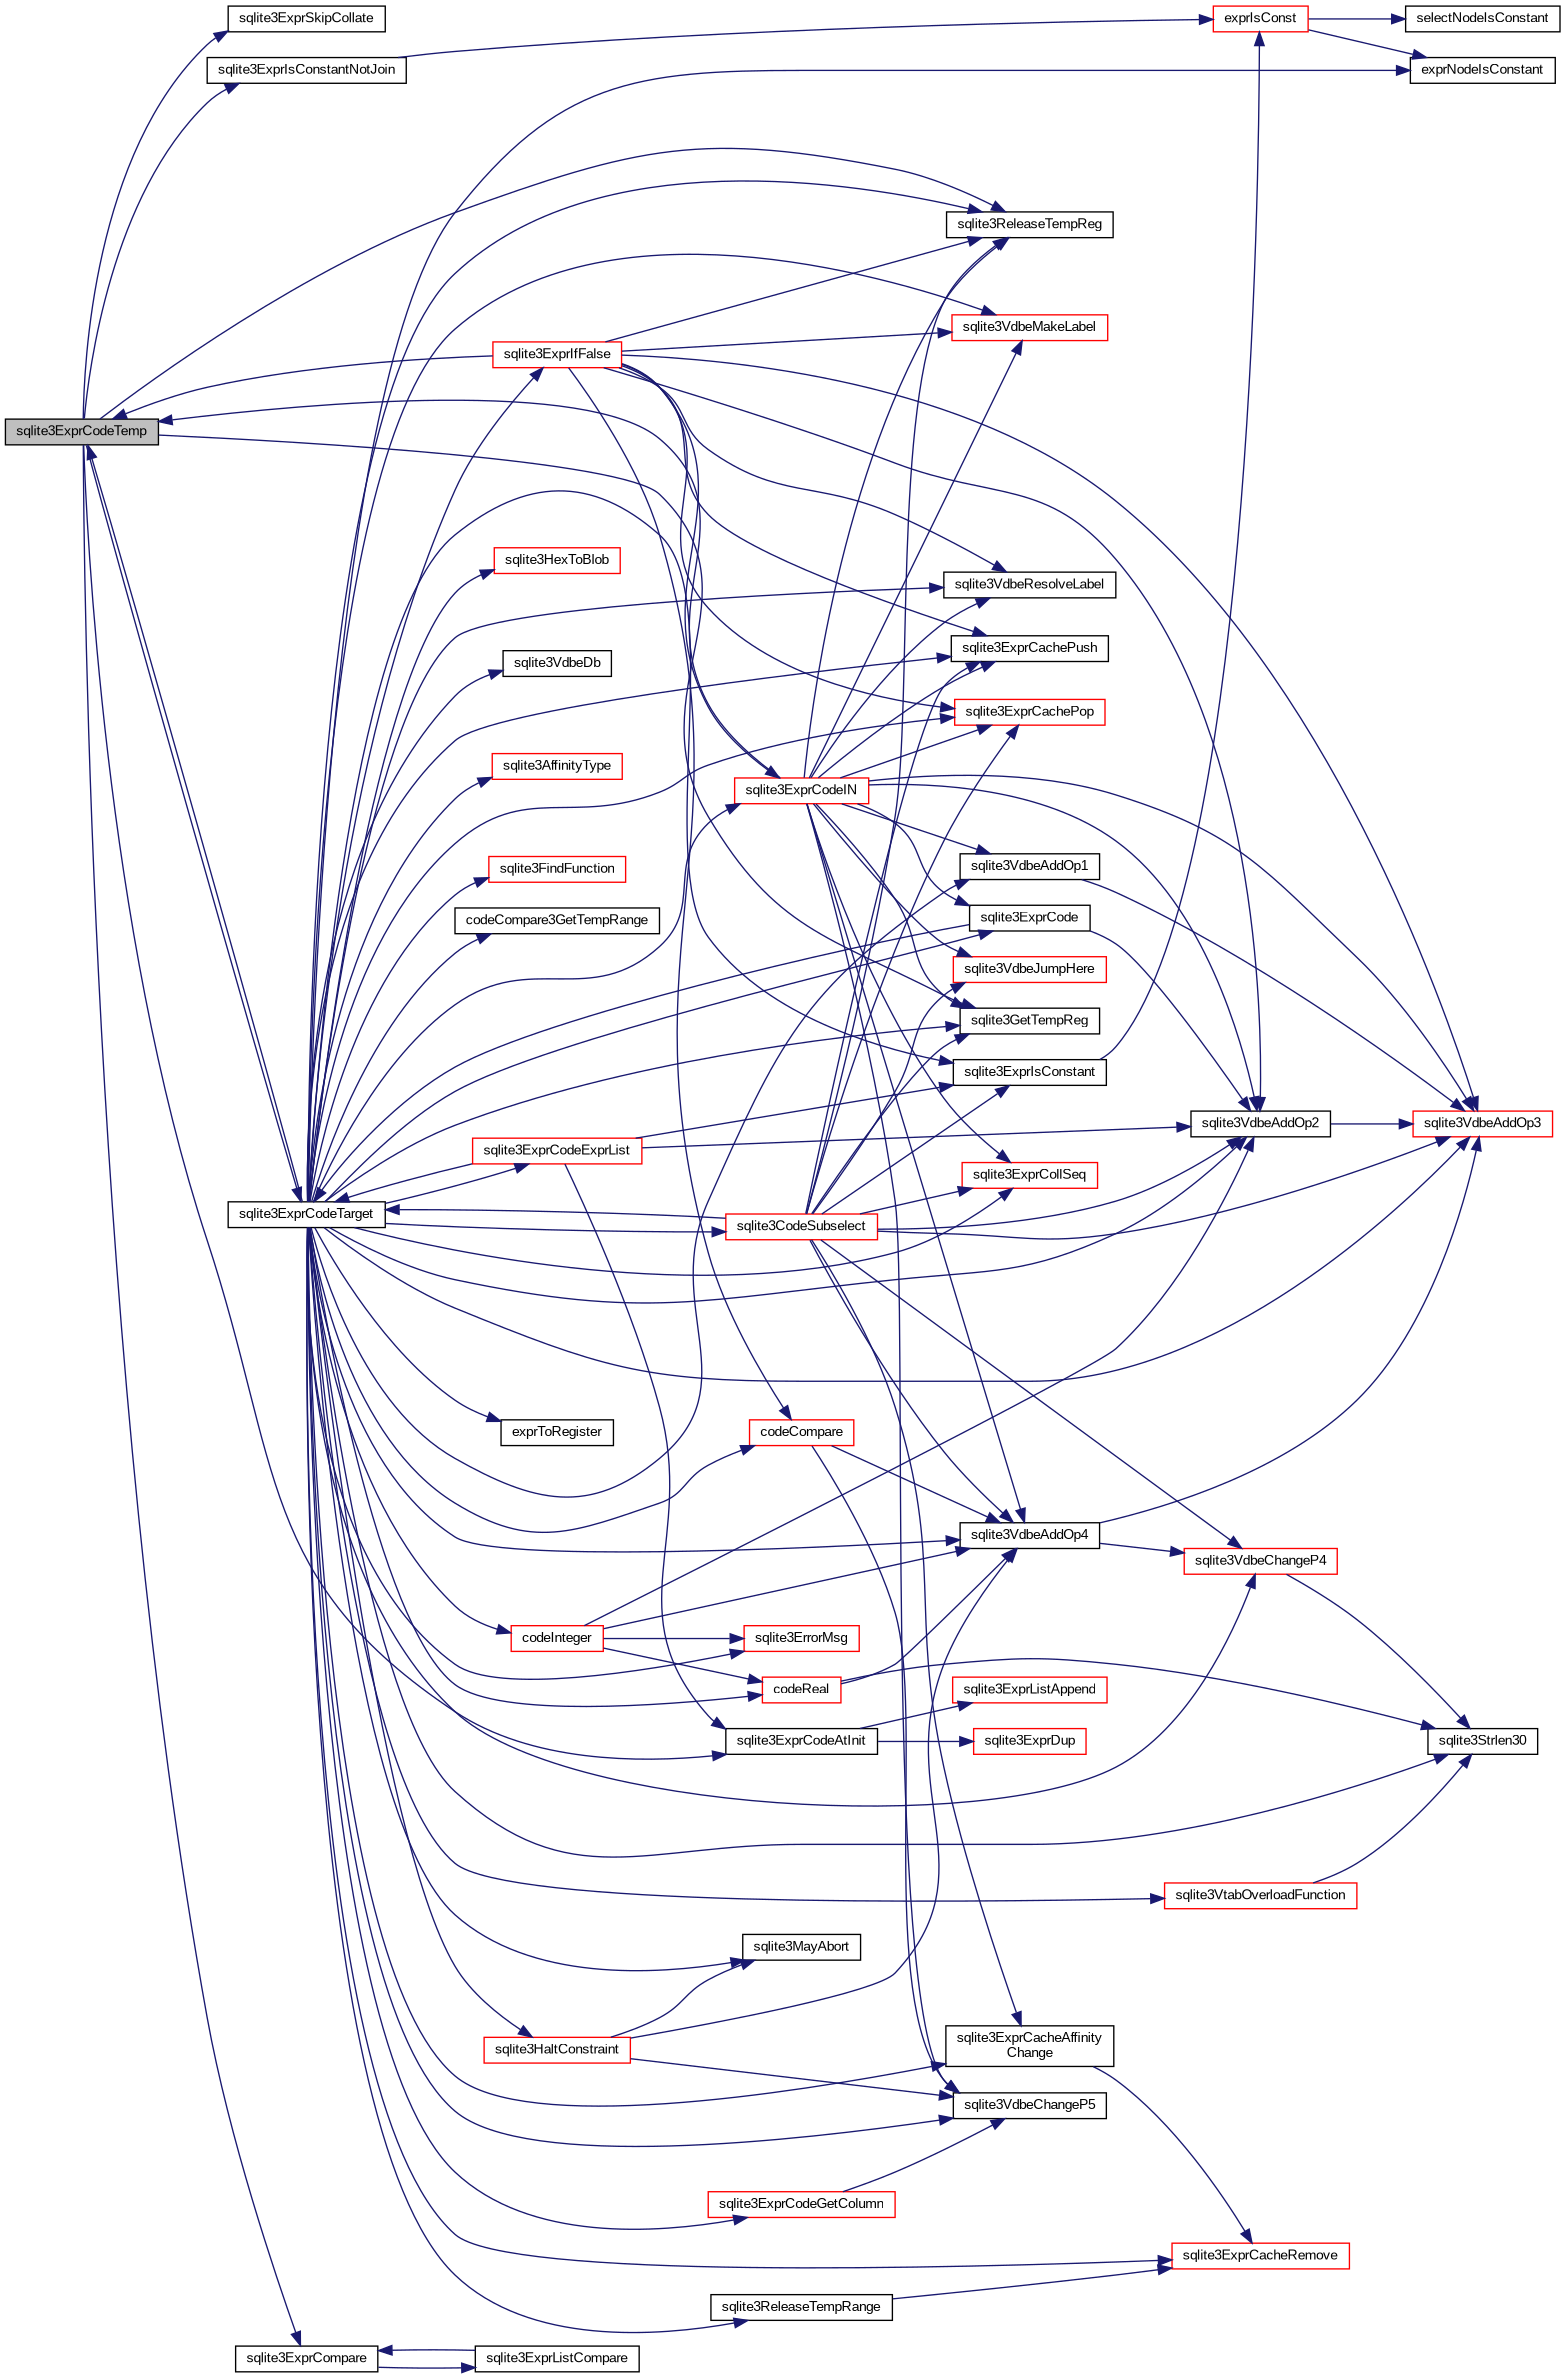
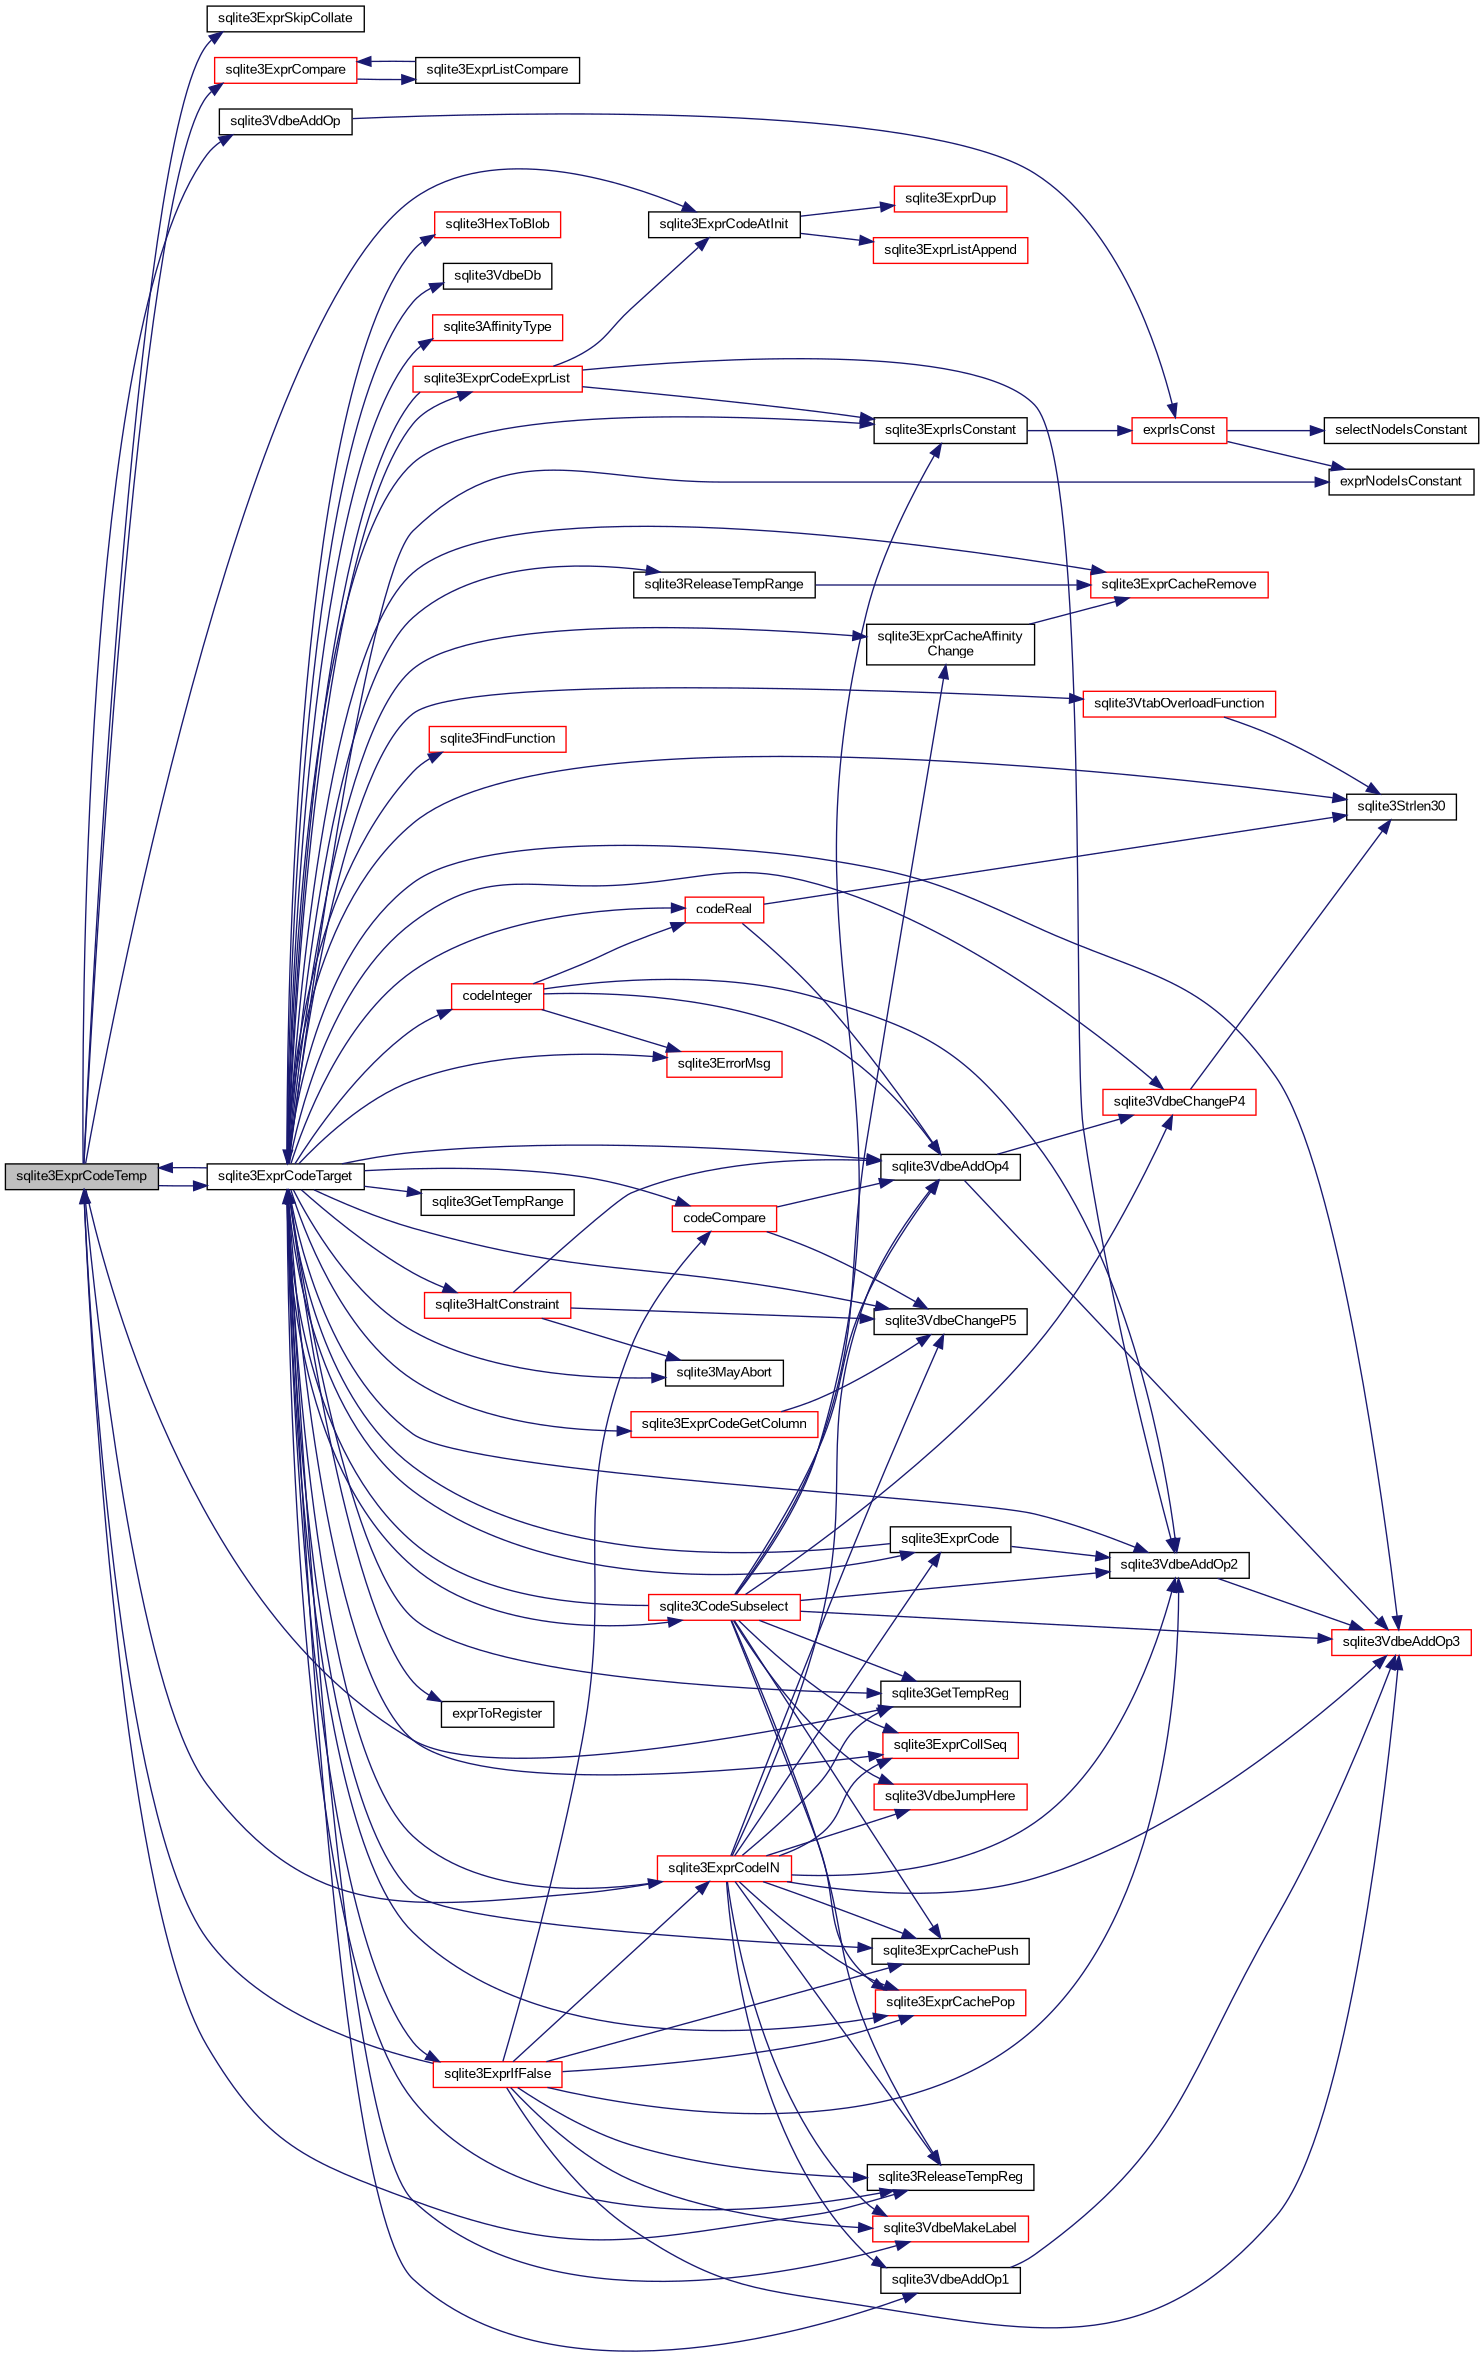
(307, 70) -> (286, 122)
(1030, 585) -> none
(557, 921) -> (498, 1202)
(307, 2359) -> (286, 70)
